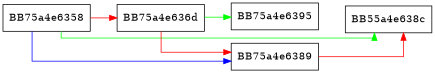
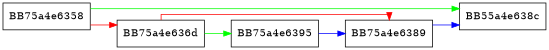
(369, 57) -> (442, 25)
(113, 61) -> (328, 34)
